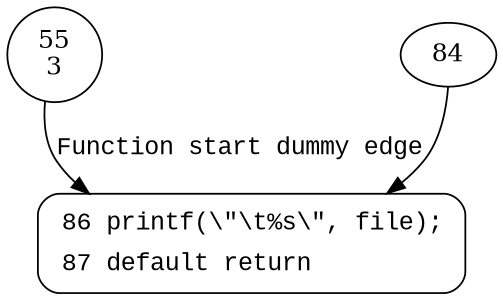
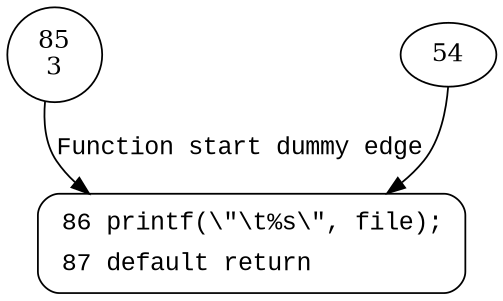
(55, 55) -> (55, 55)
(448, 55) -> (448, 55)
